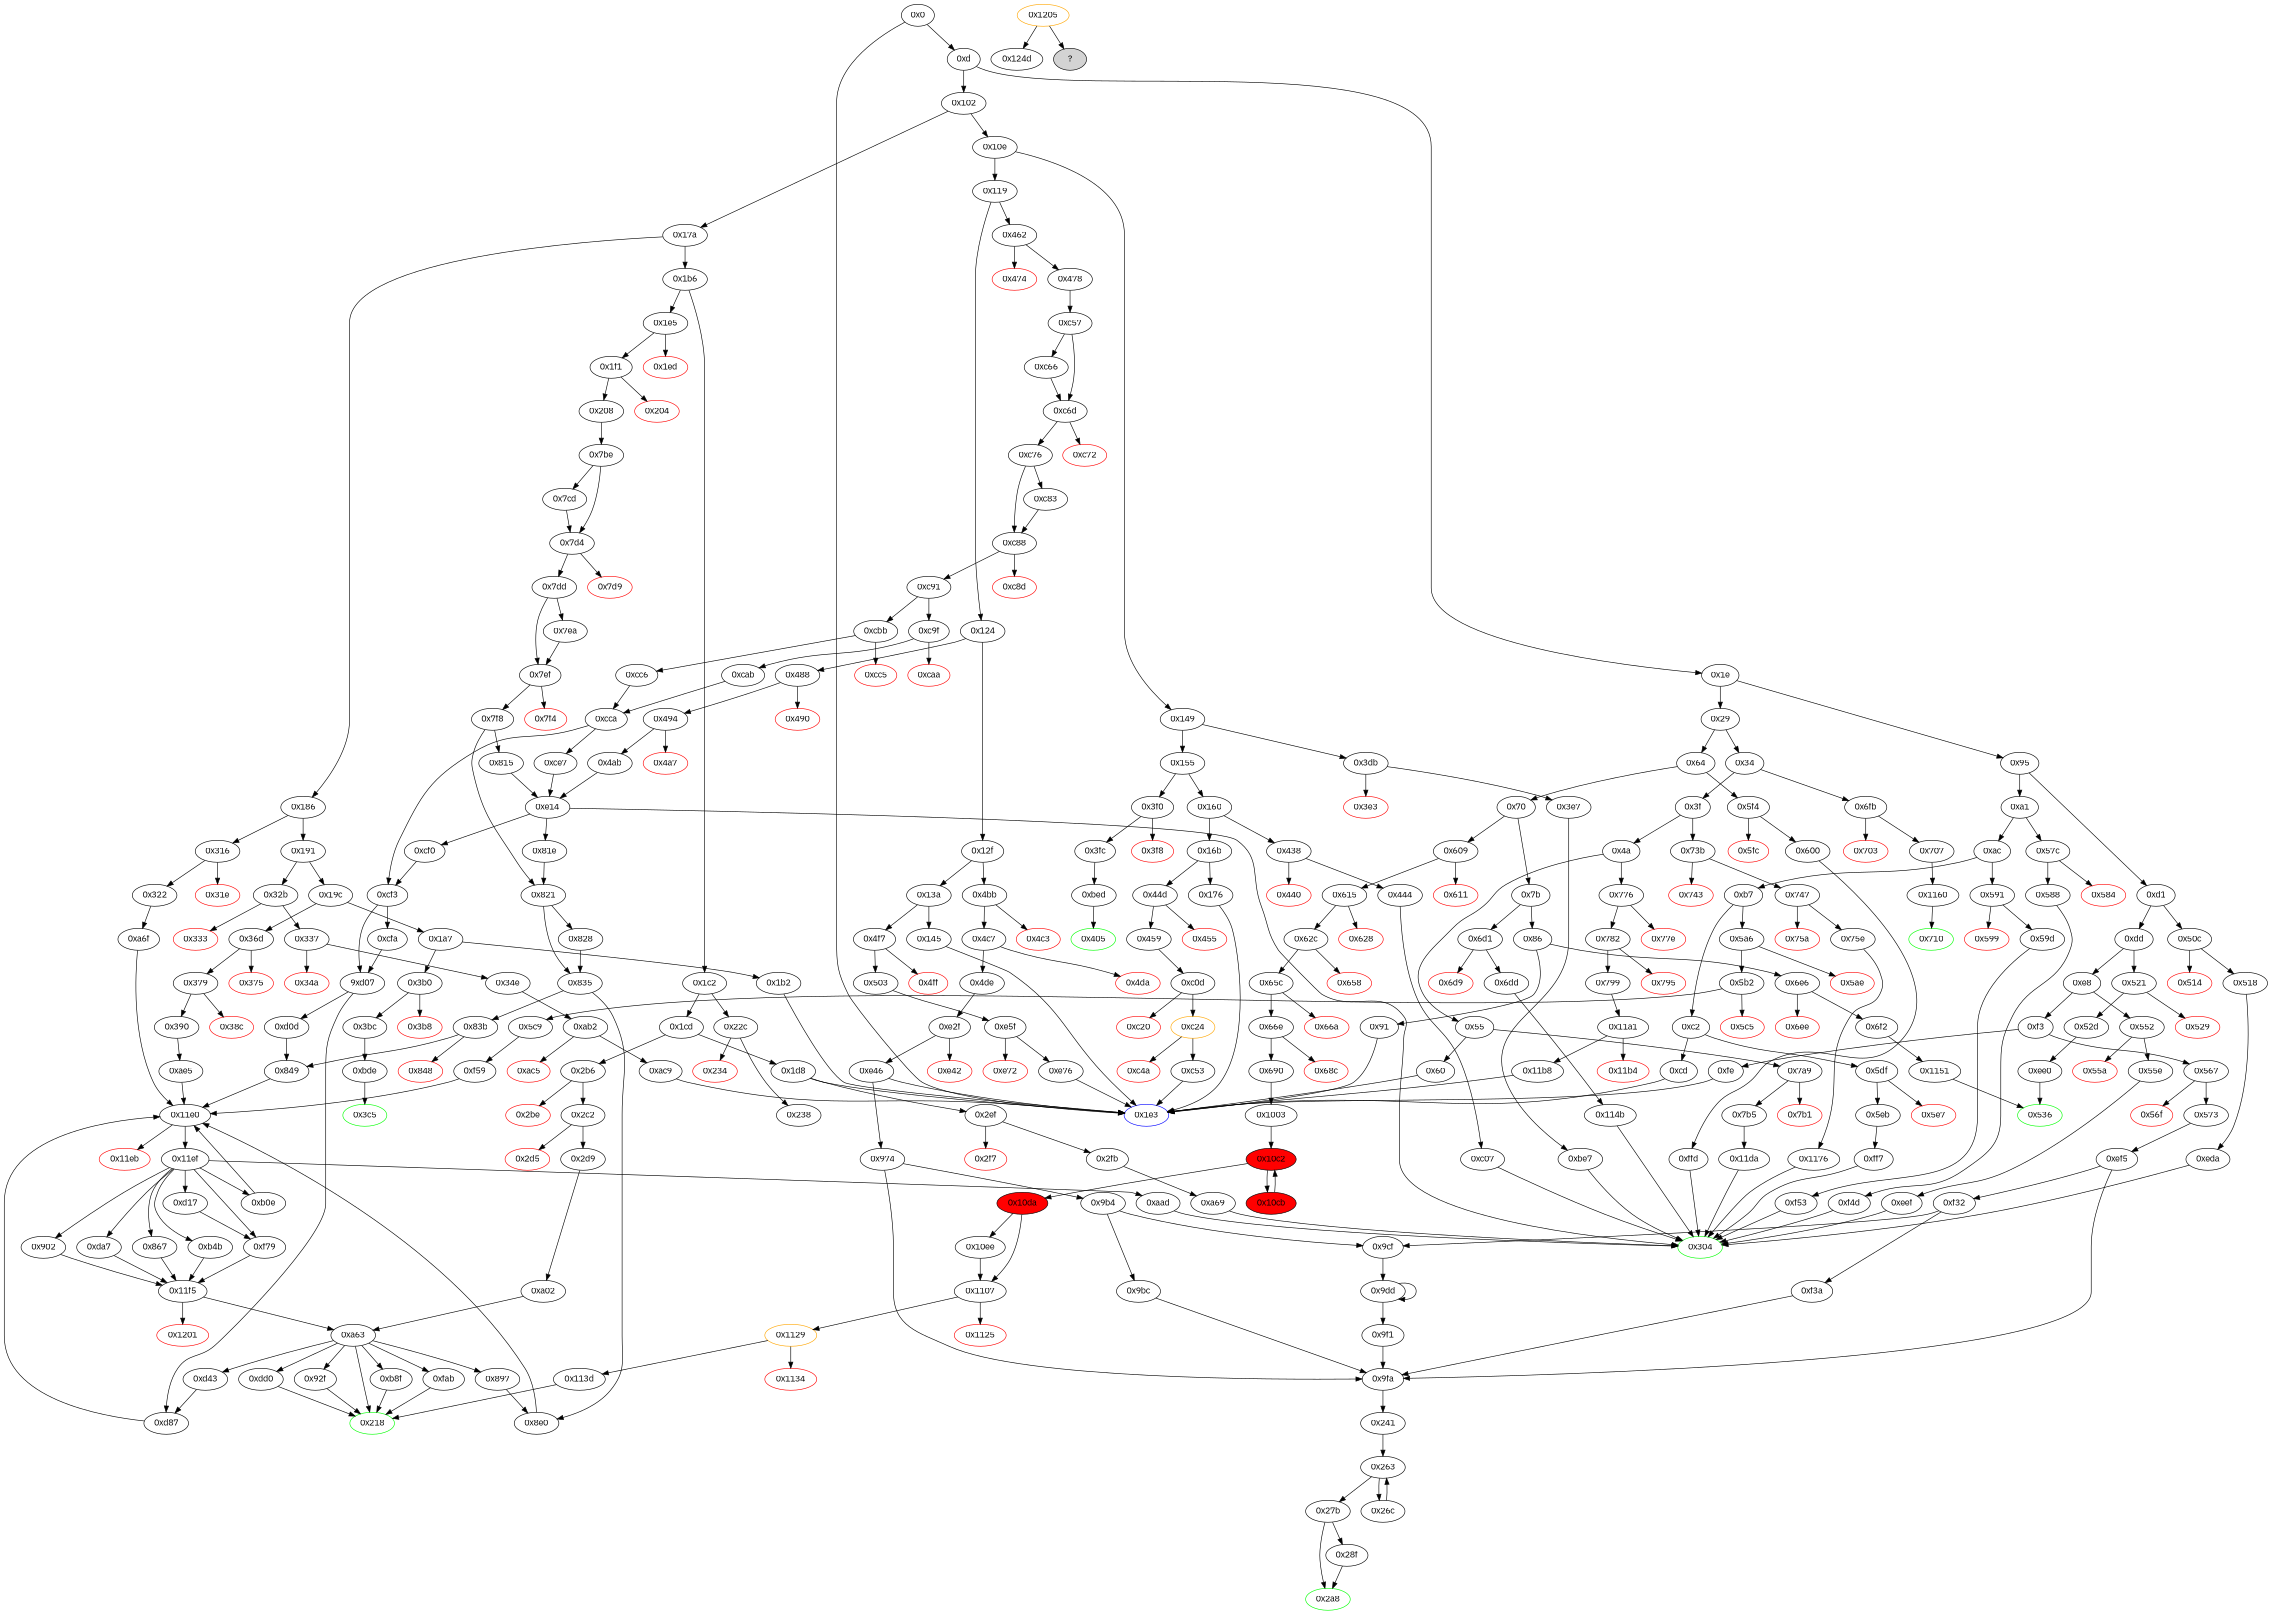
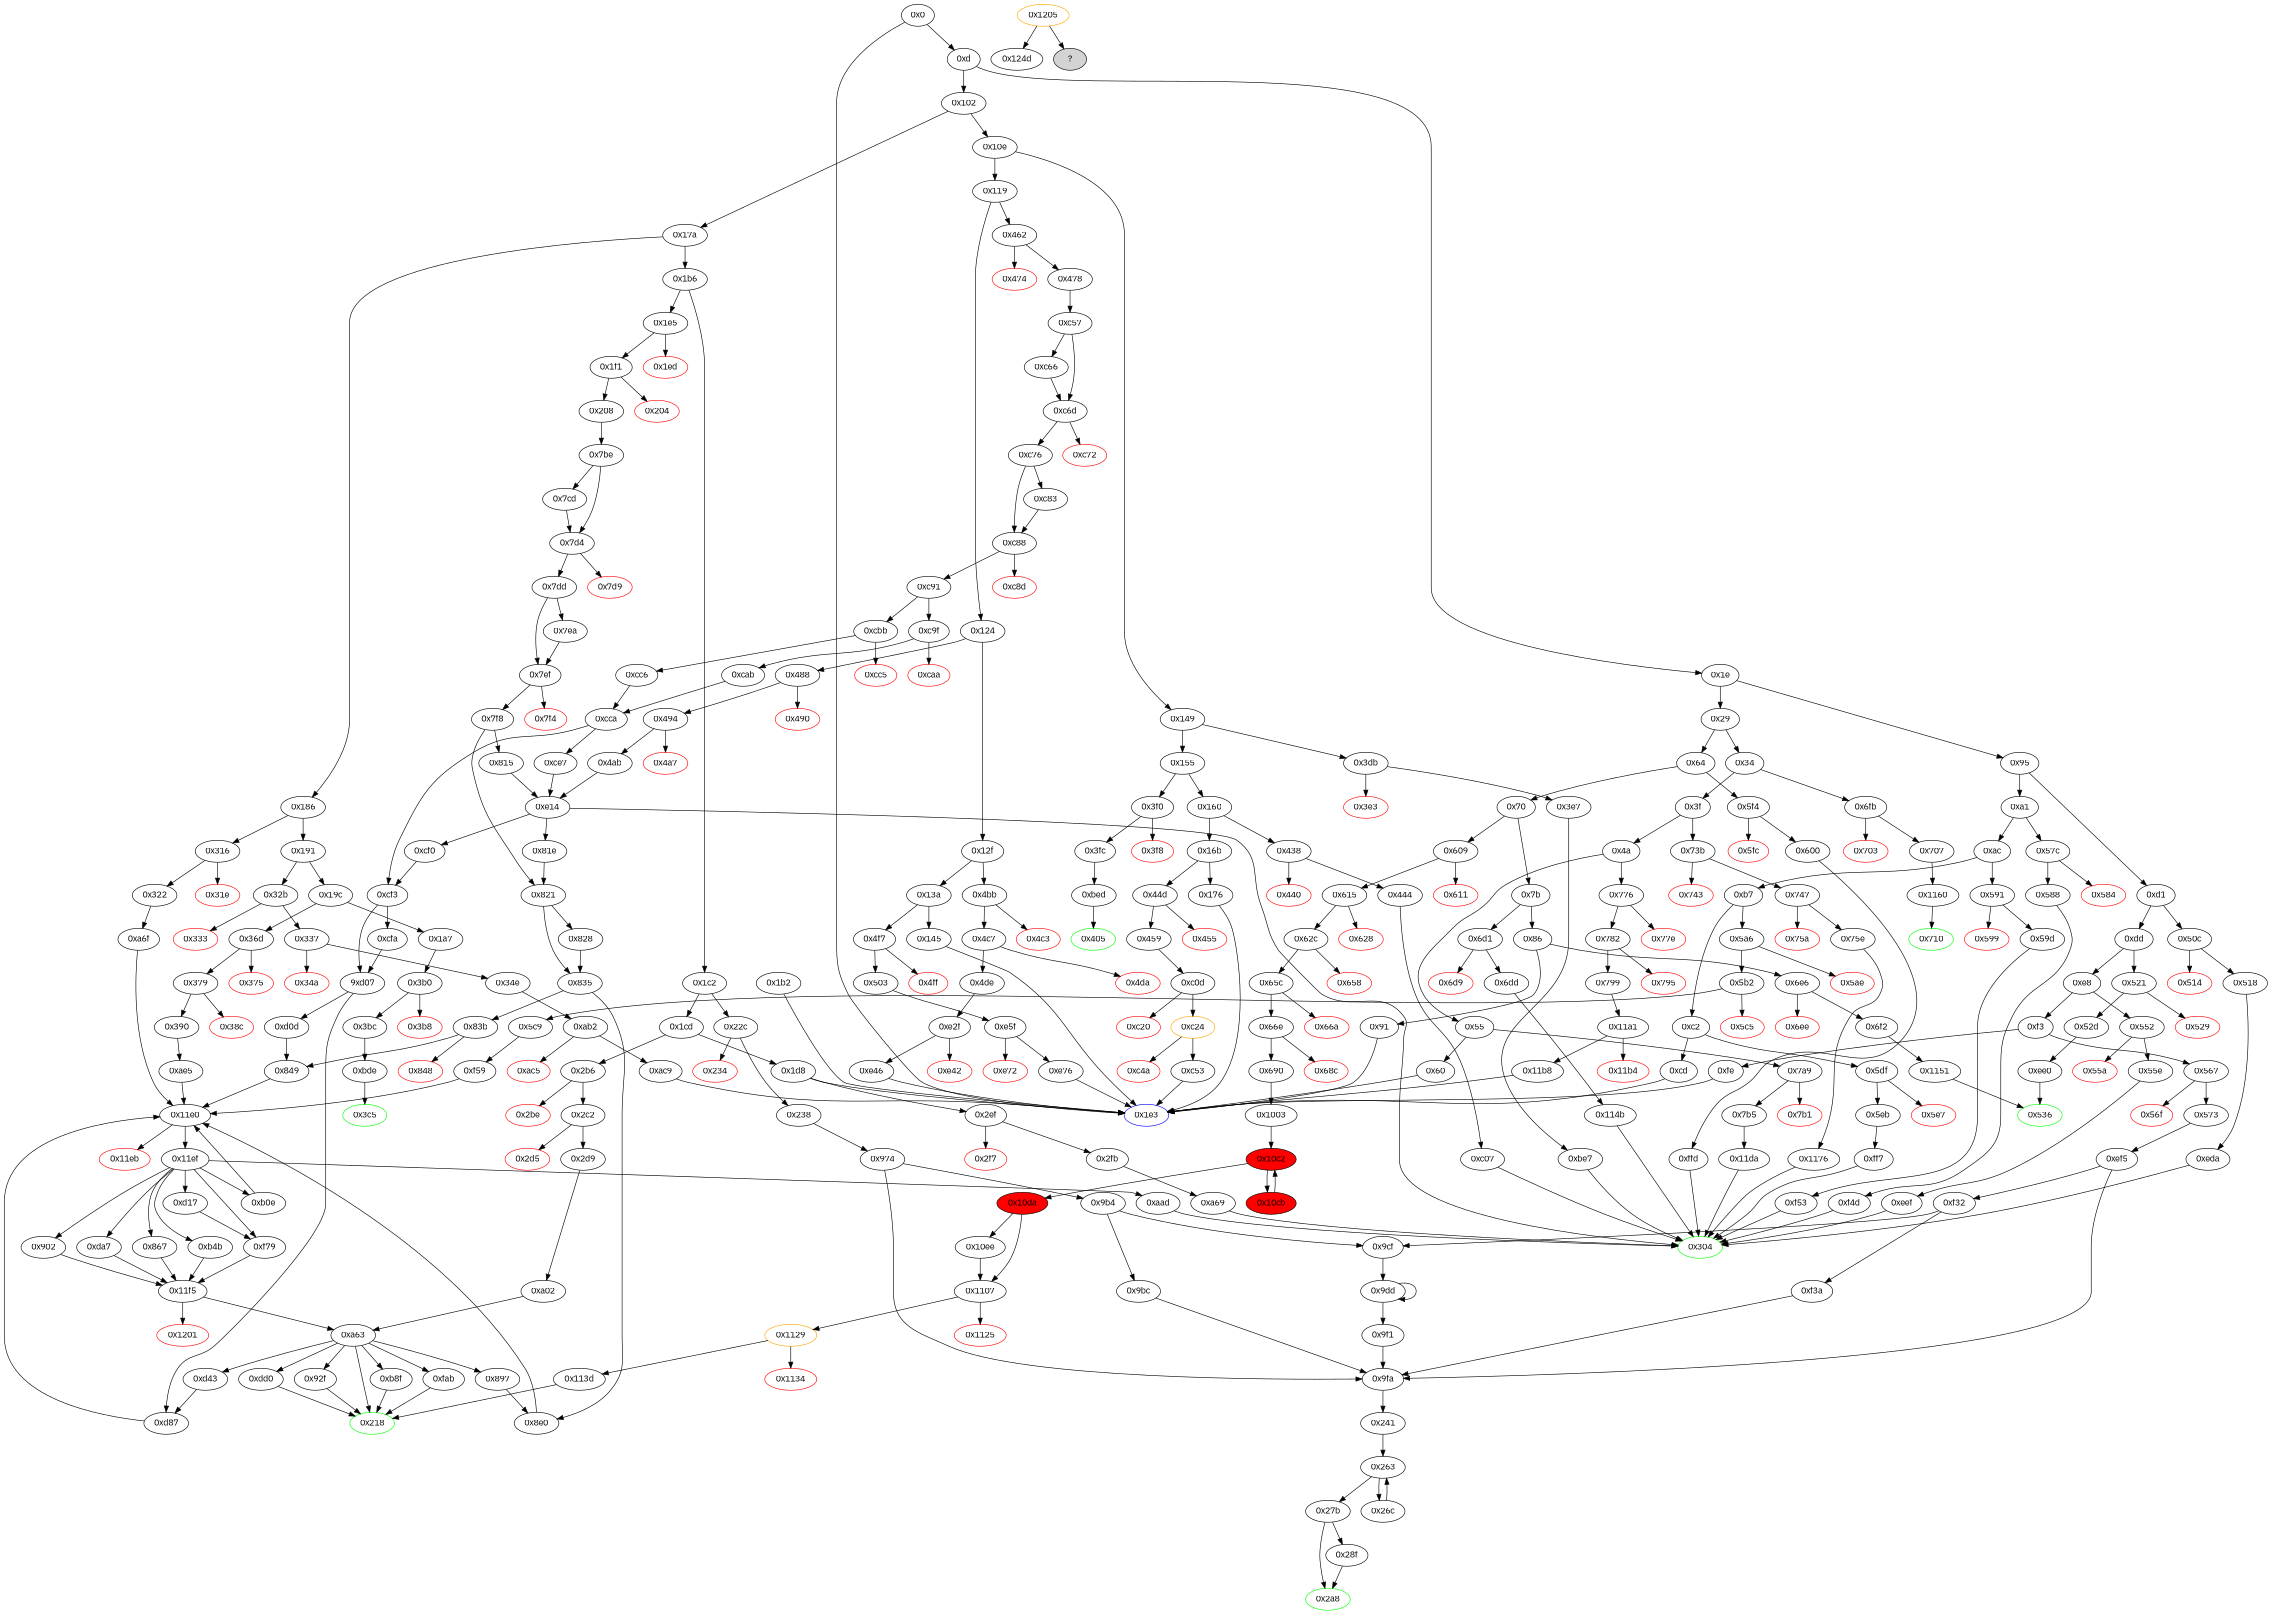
(608, 957) -> none
(877, 1112) -> (838, 1136)
